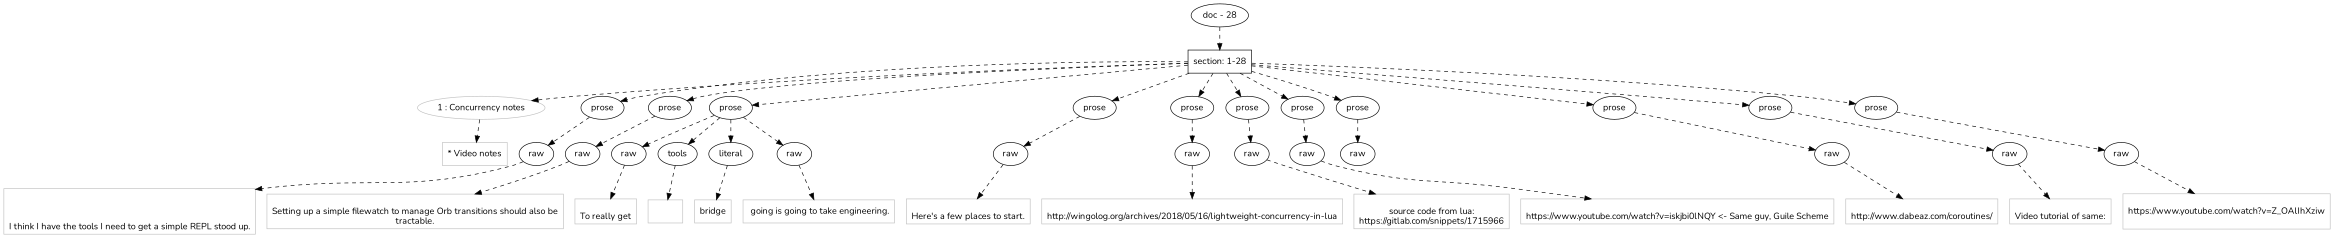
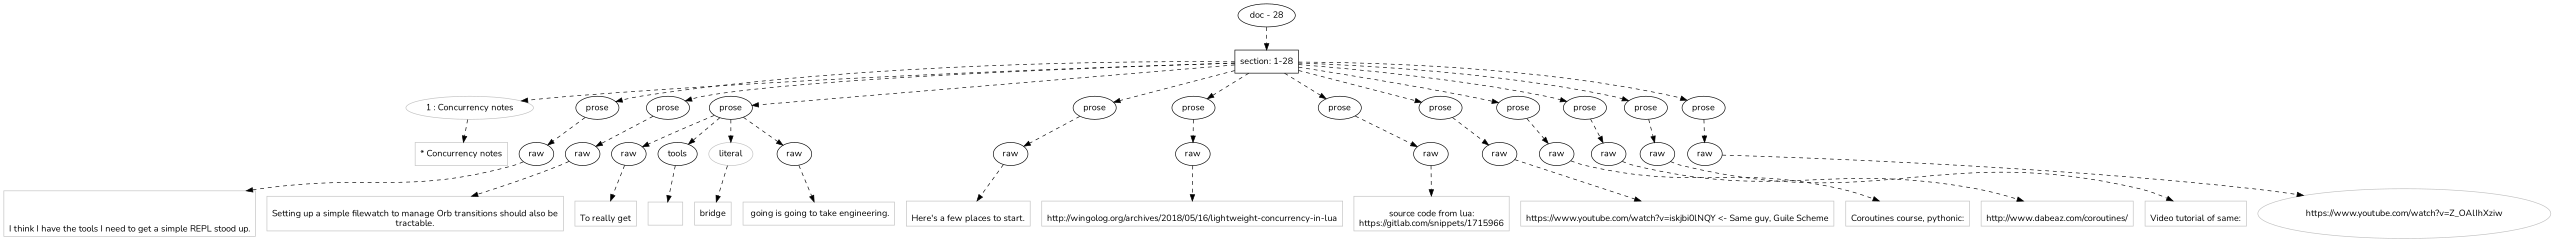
(475, 154) -> (461, 154)
(731, 154) -> (731, 154)
(2227, 211) -> (2404, 214)
none -> (1908, 214)
